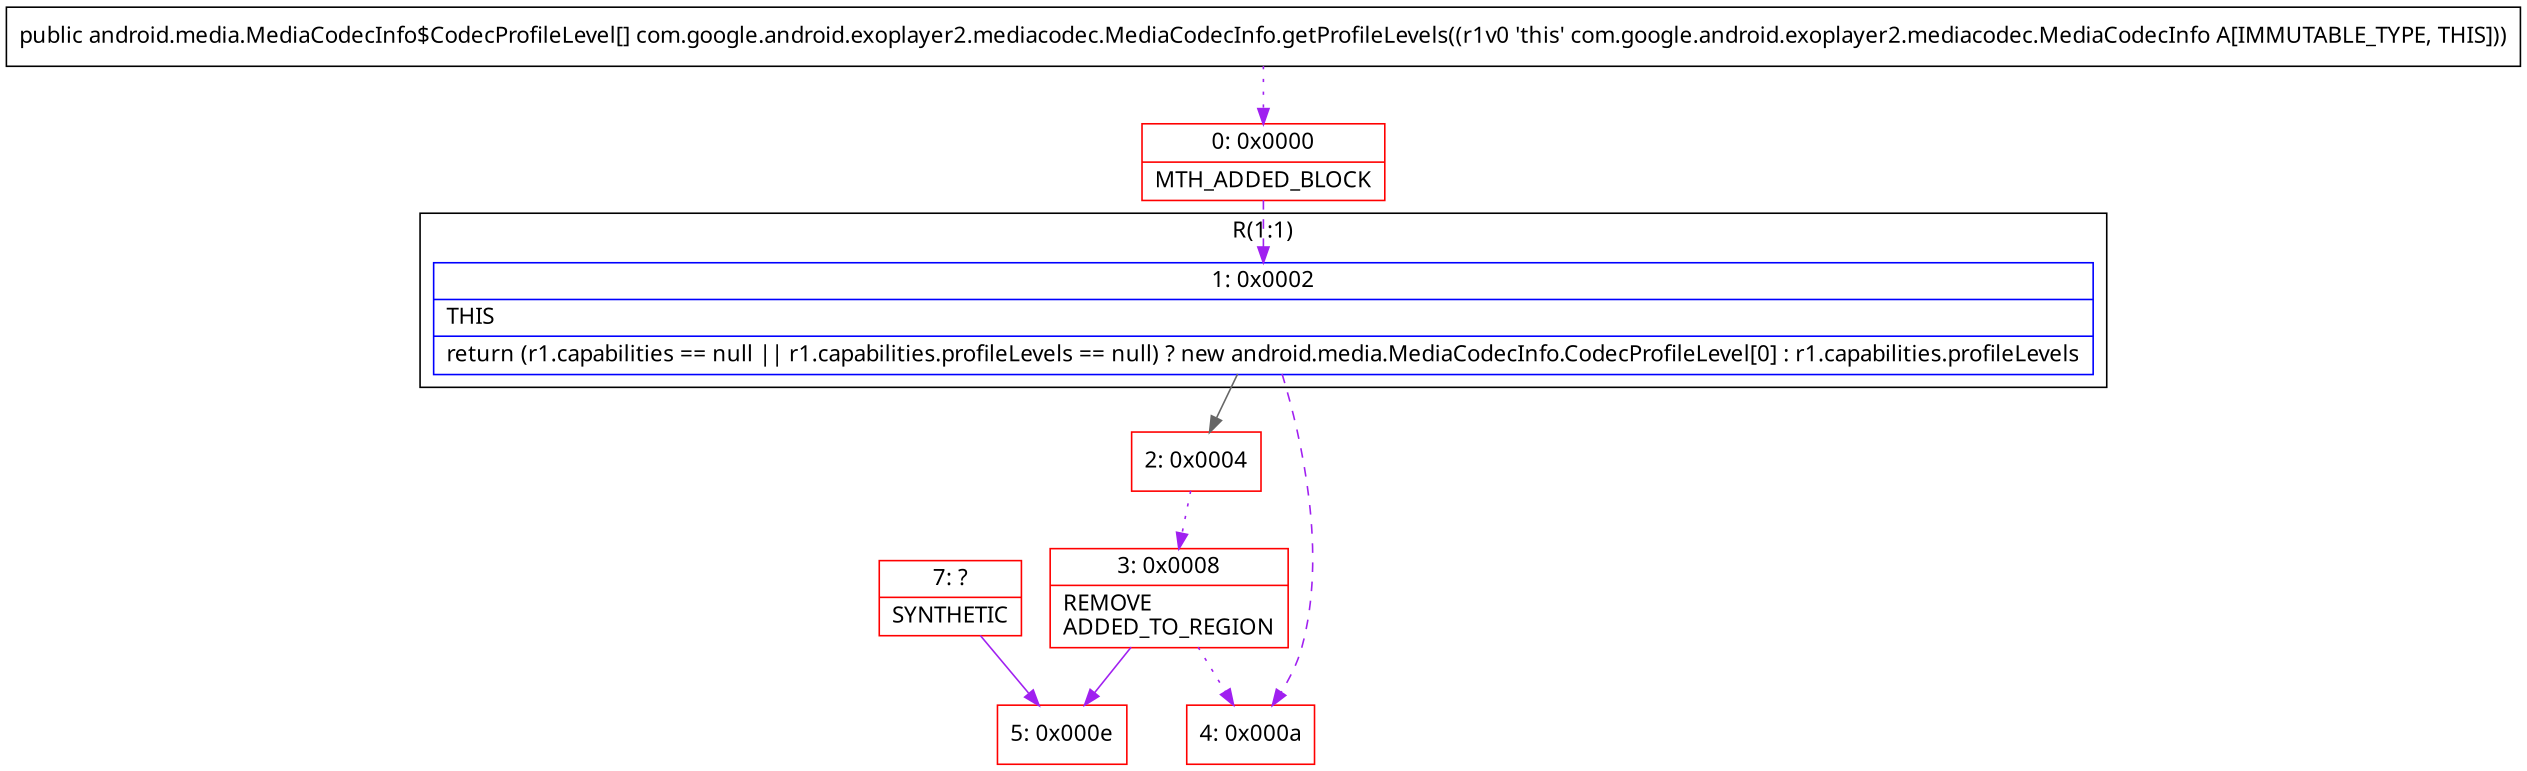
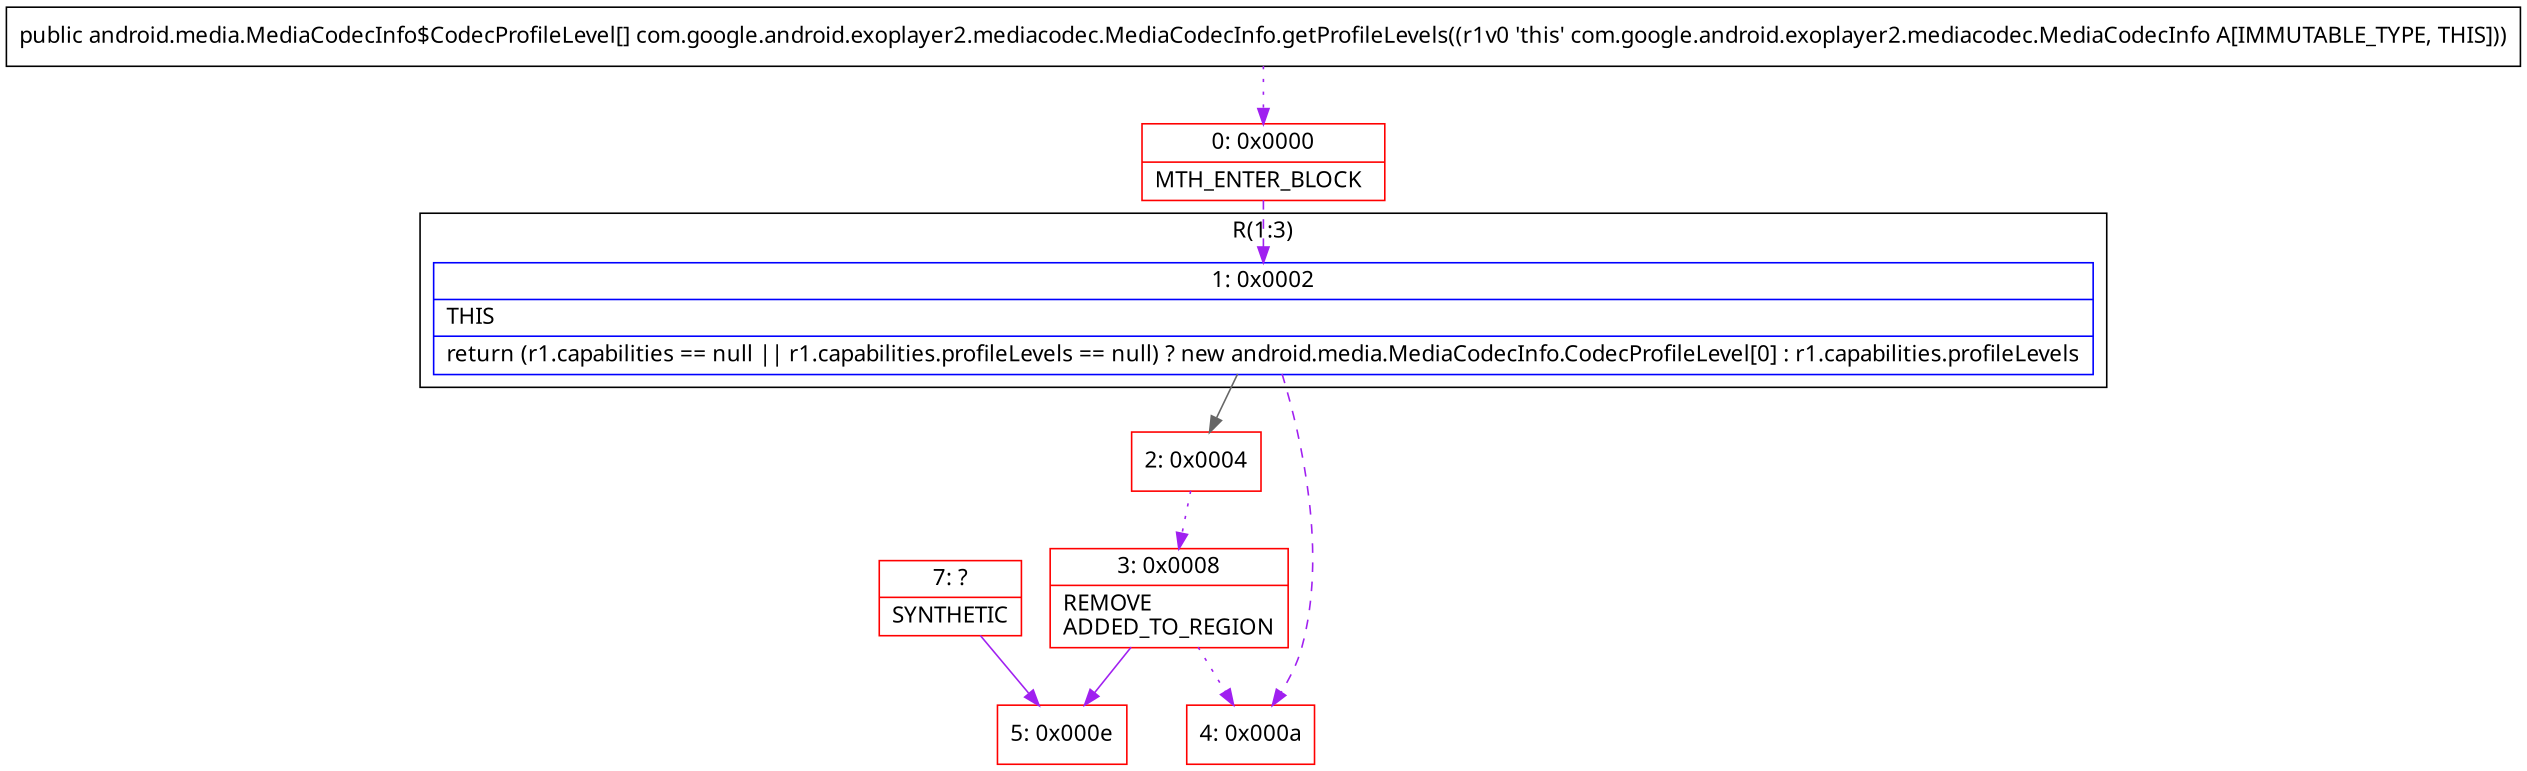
(1263, 180) -> (1259, 180)
(1263, 232) -> (1263, 232)
